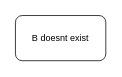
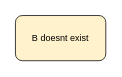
(60, 38) -> (60, 38)
